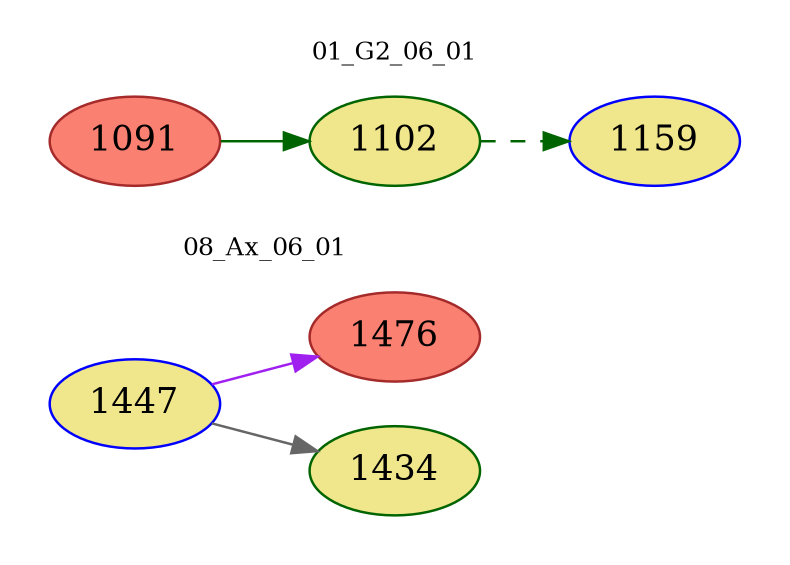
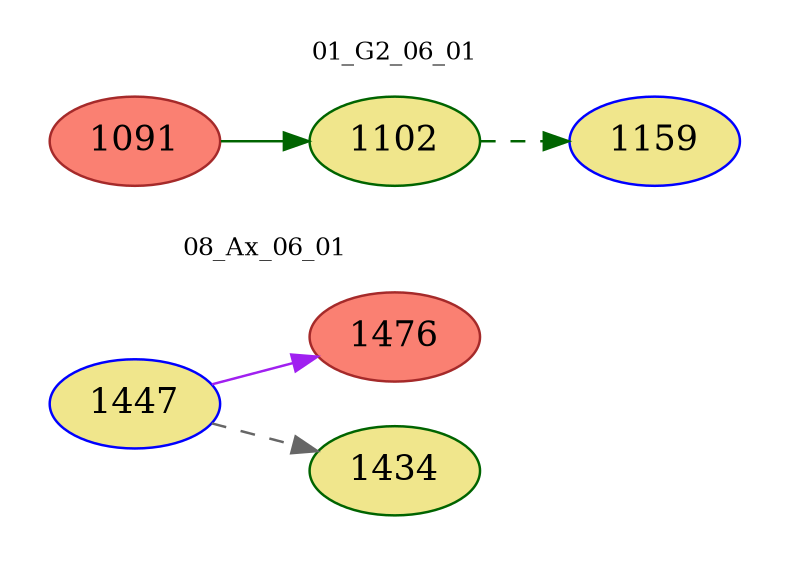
(252, 434) -> (252, 434)
